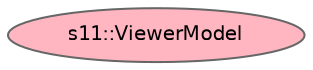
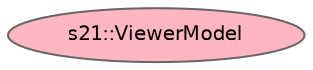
(156, 35) -> (156, 35)
